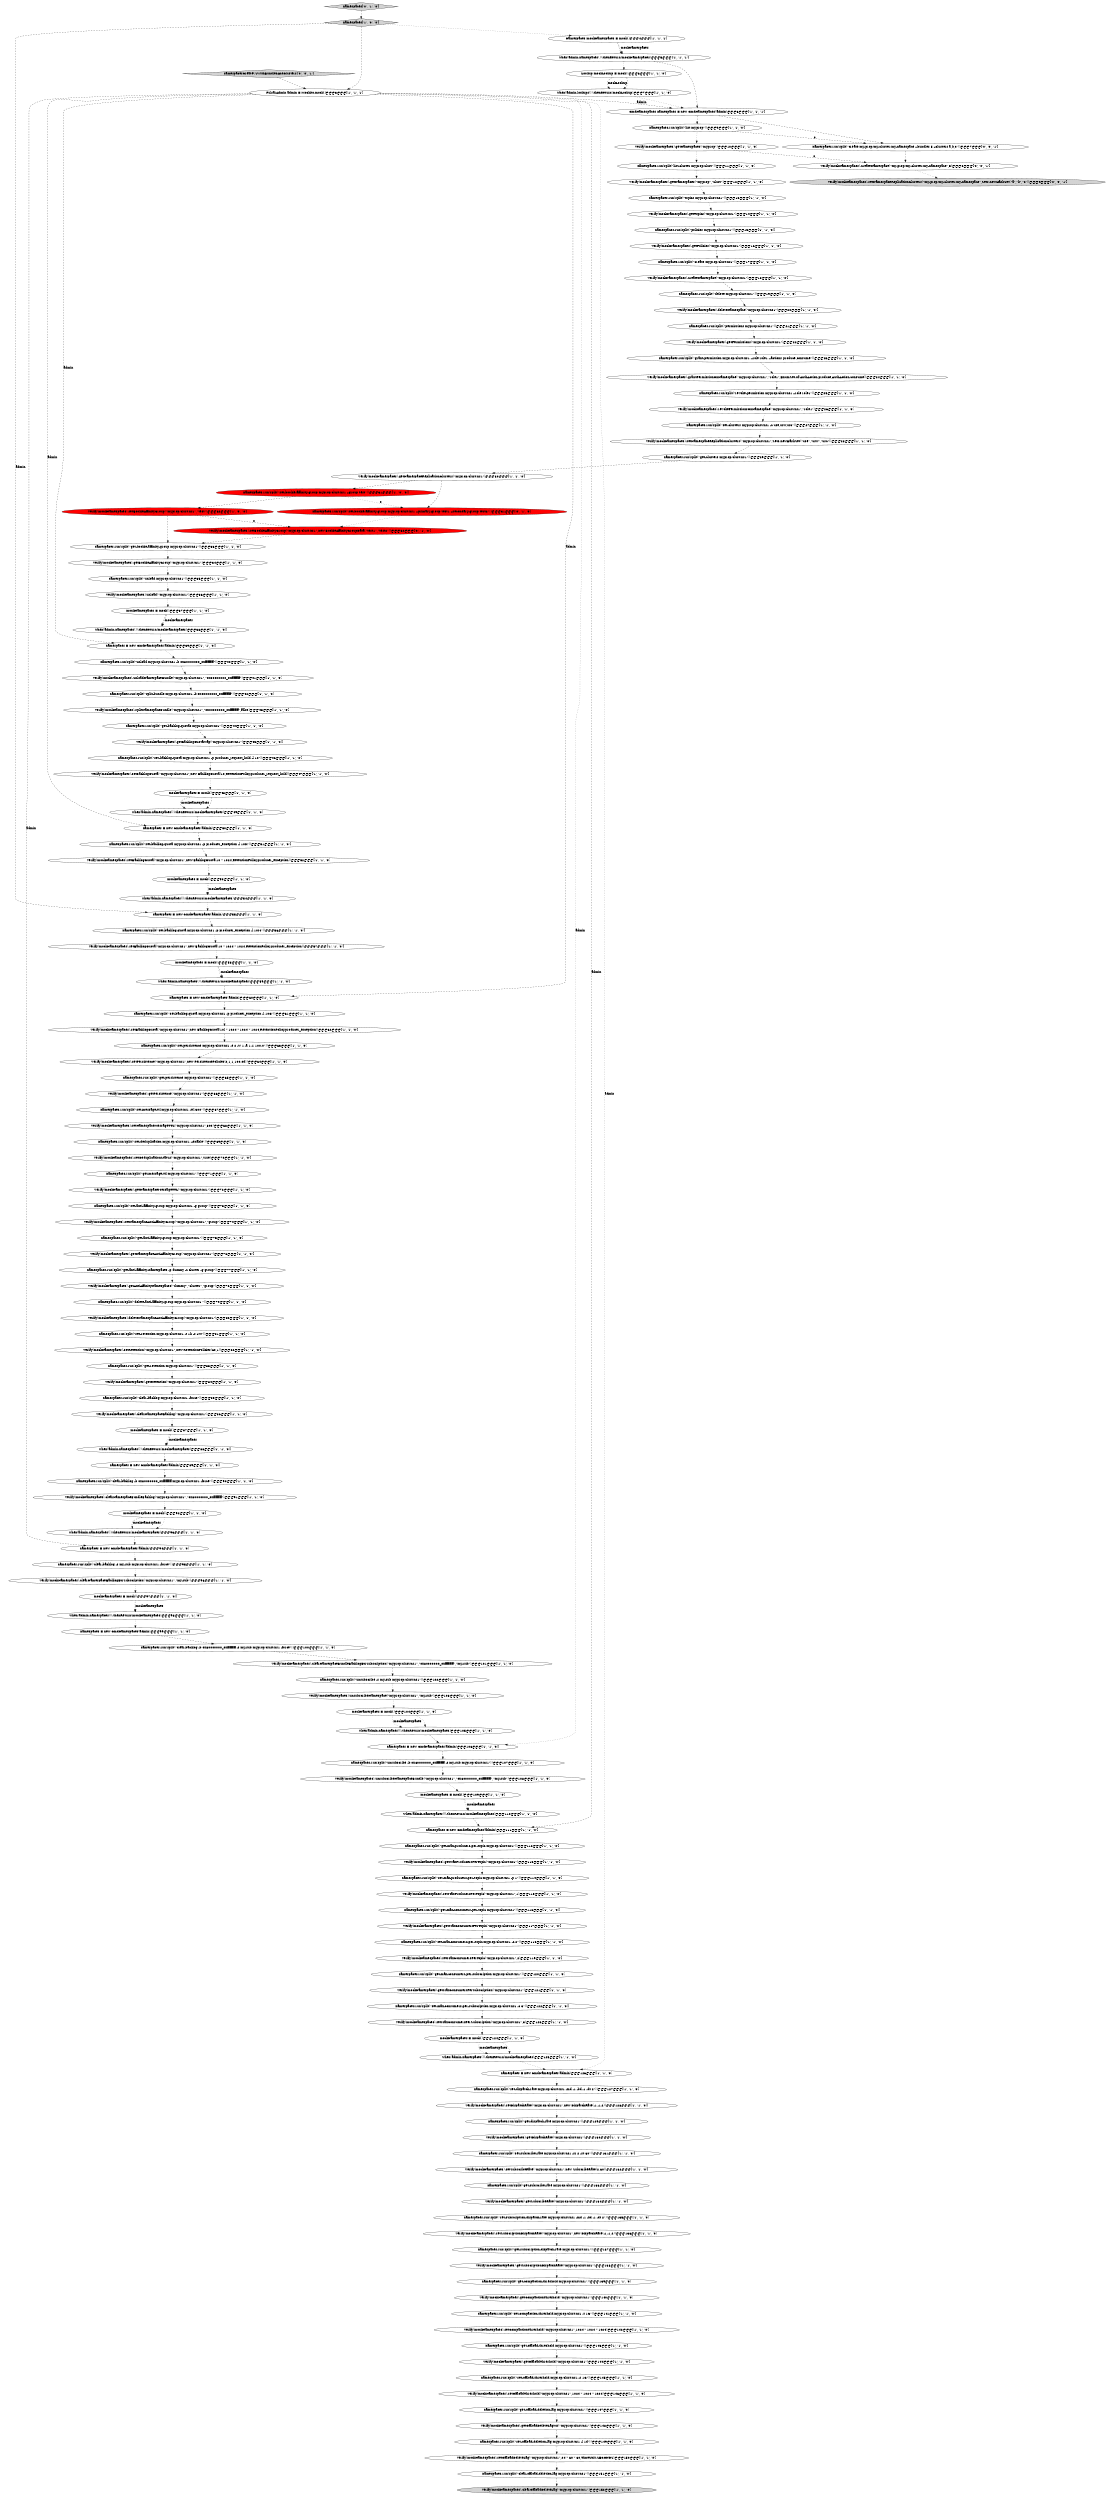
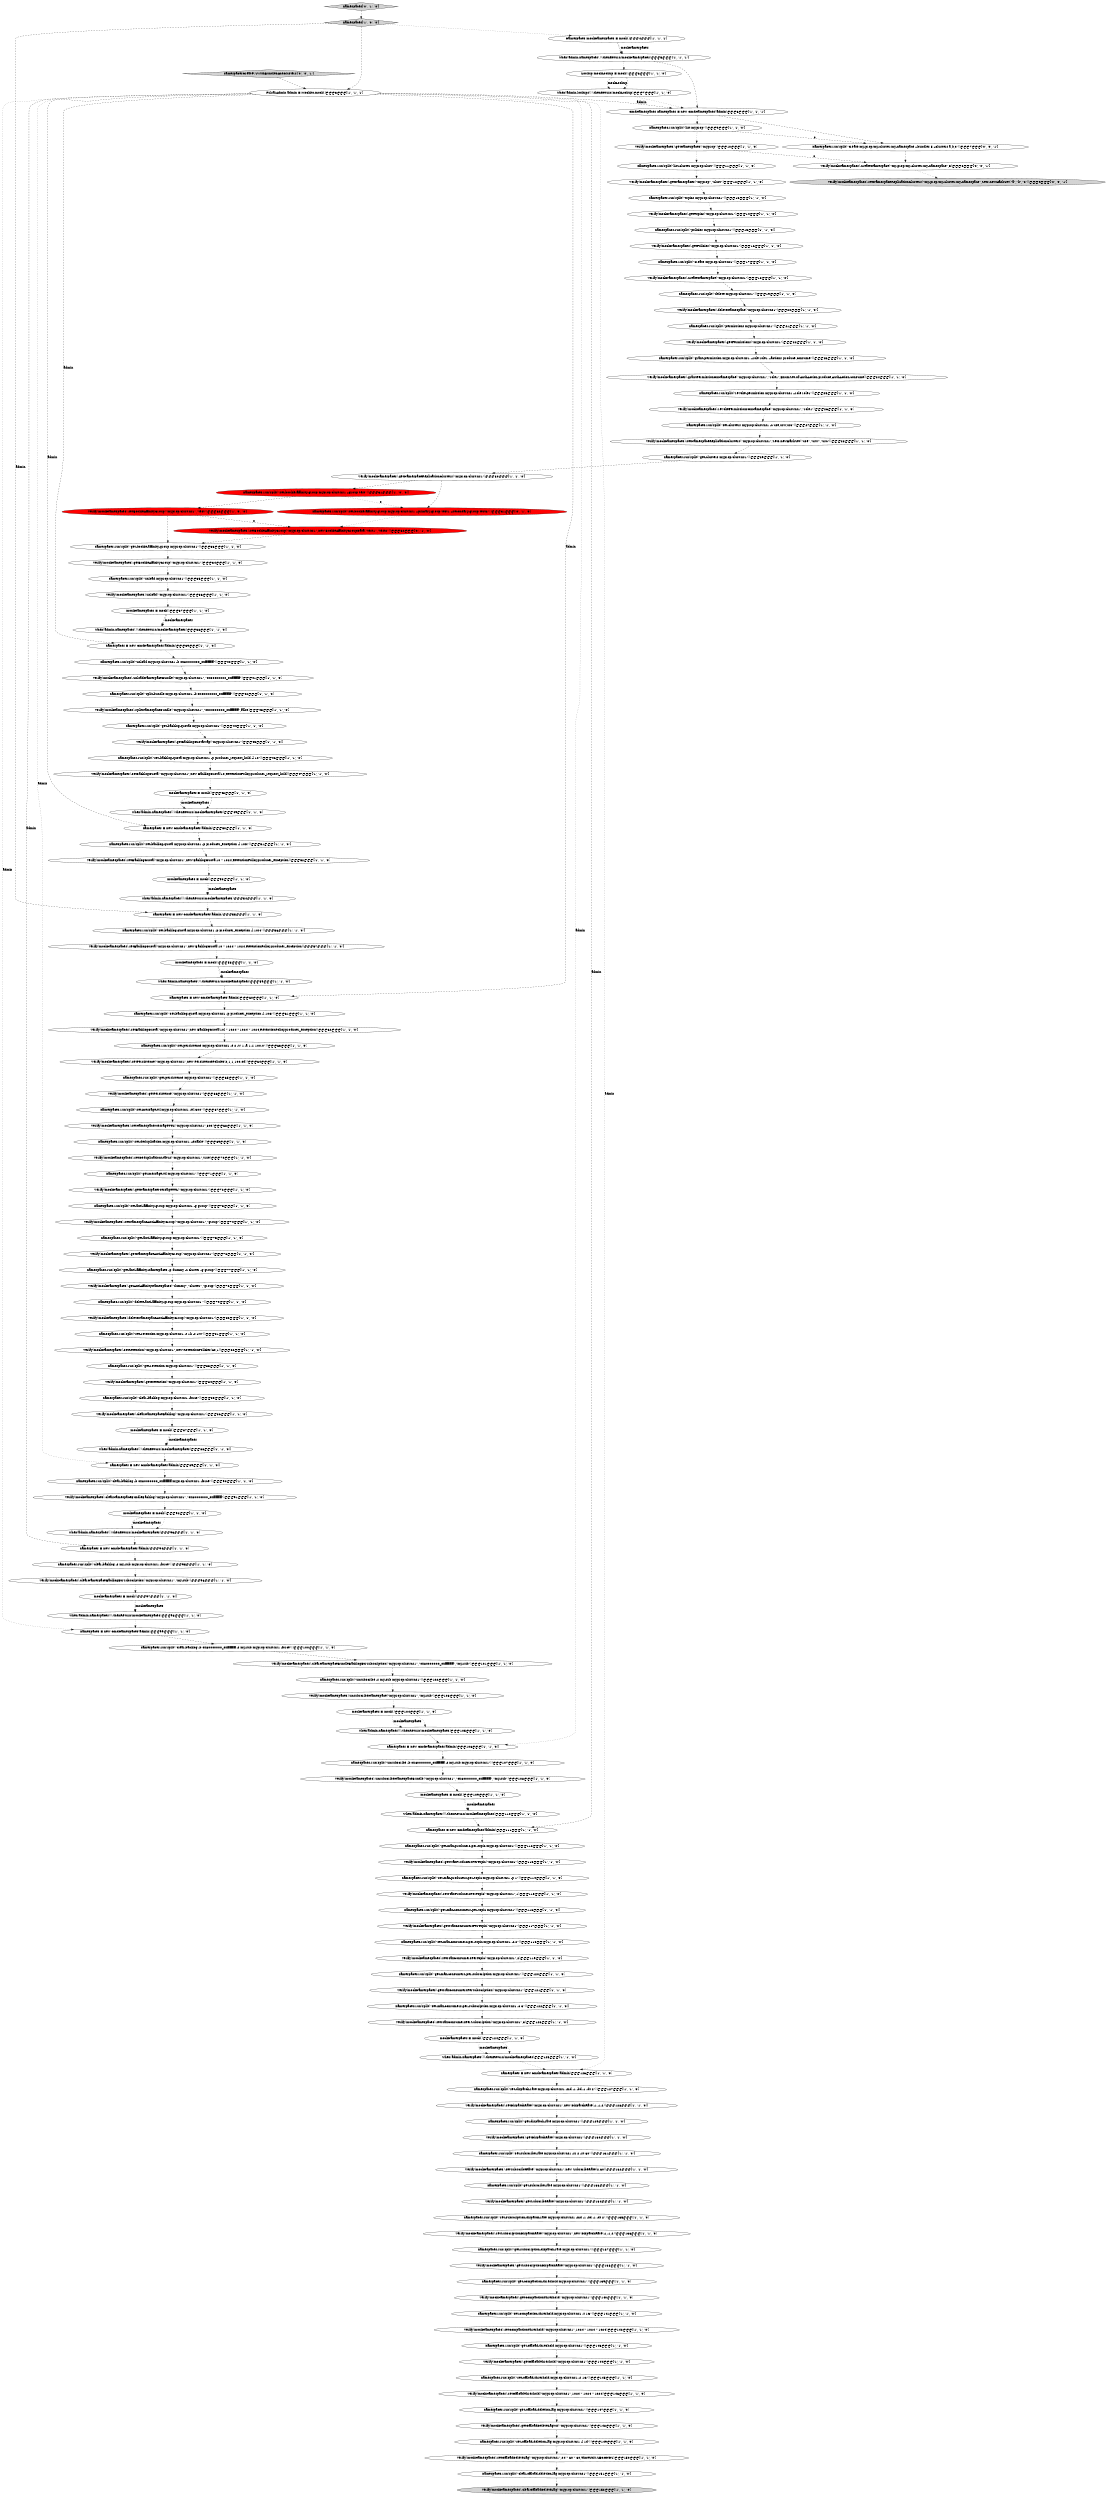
none -> (37, 704)
none -> (3, 773)
